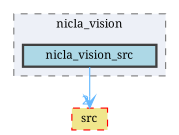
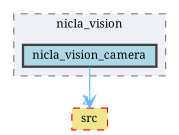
(90, 56) -> (90, 56)
